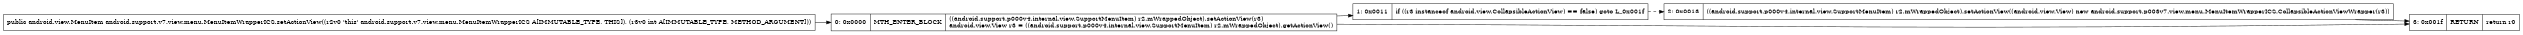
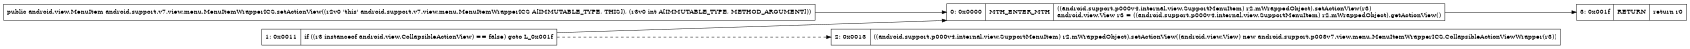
(1343, 16) -> (750, 27)
(2380, 20) -> none
(908, 22) -> (1020, 12)
